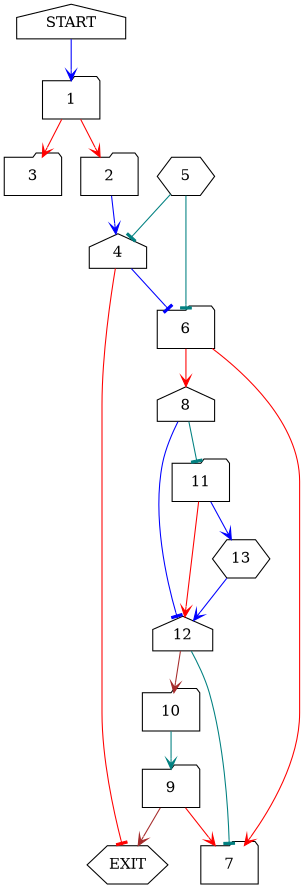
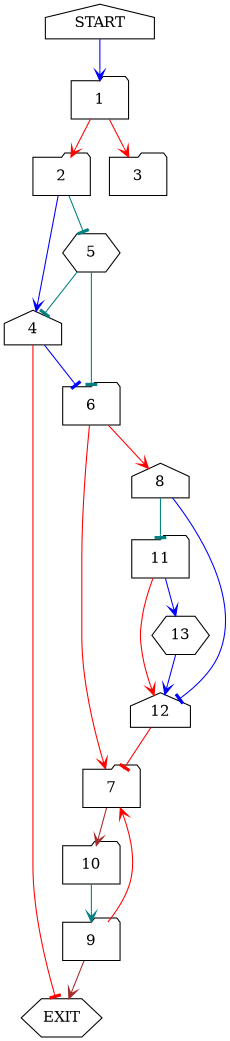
none -> (76, 212)
(178, 667) -> (103, 822)
(220, 743) -> (139, 746)
